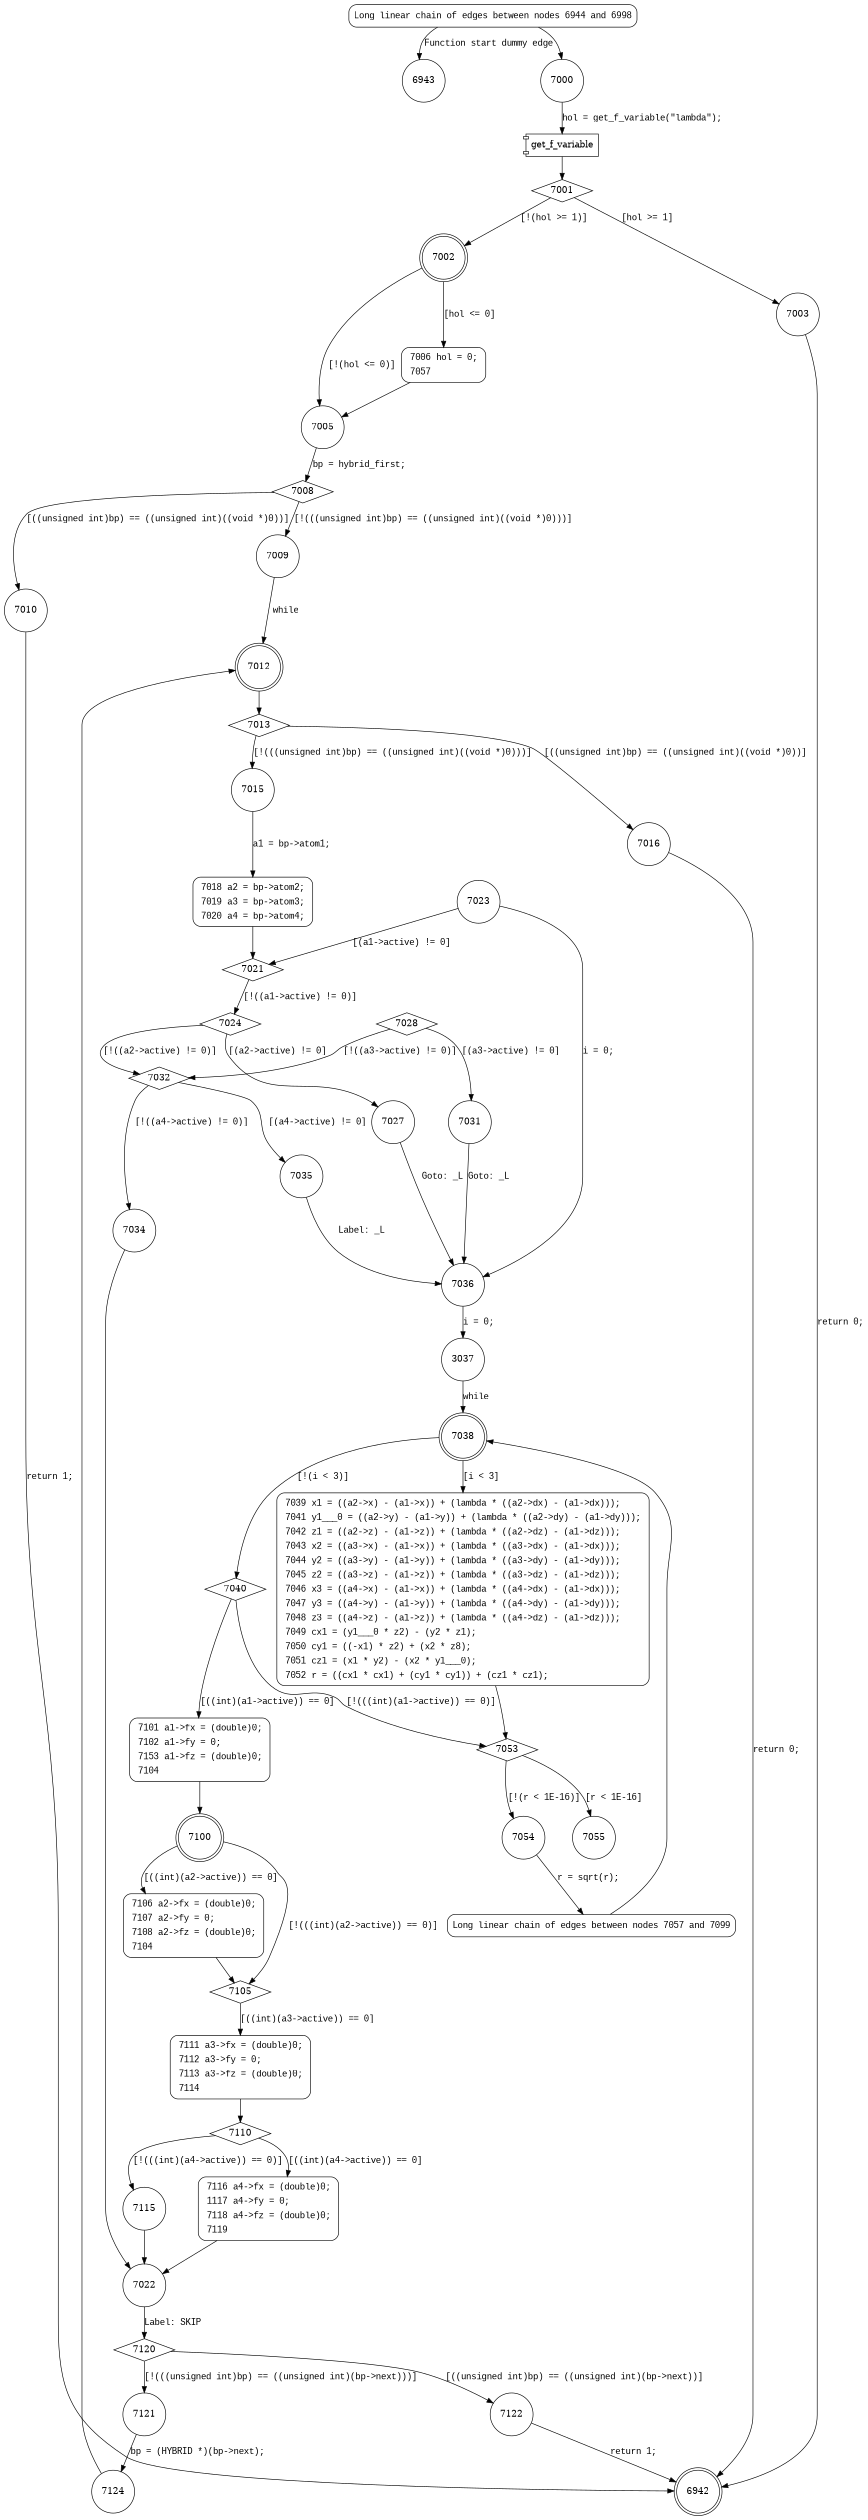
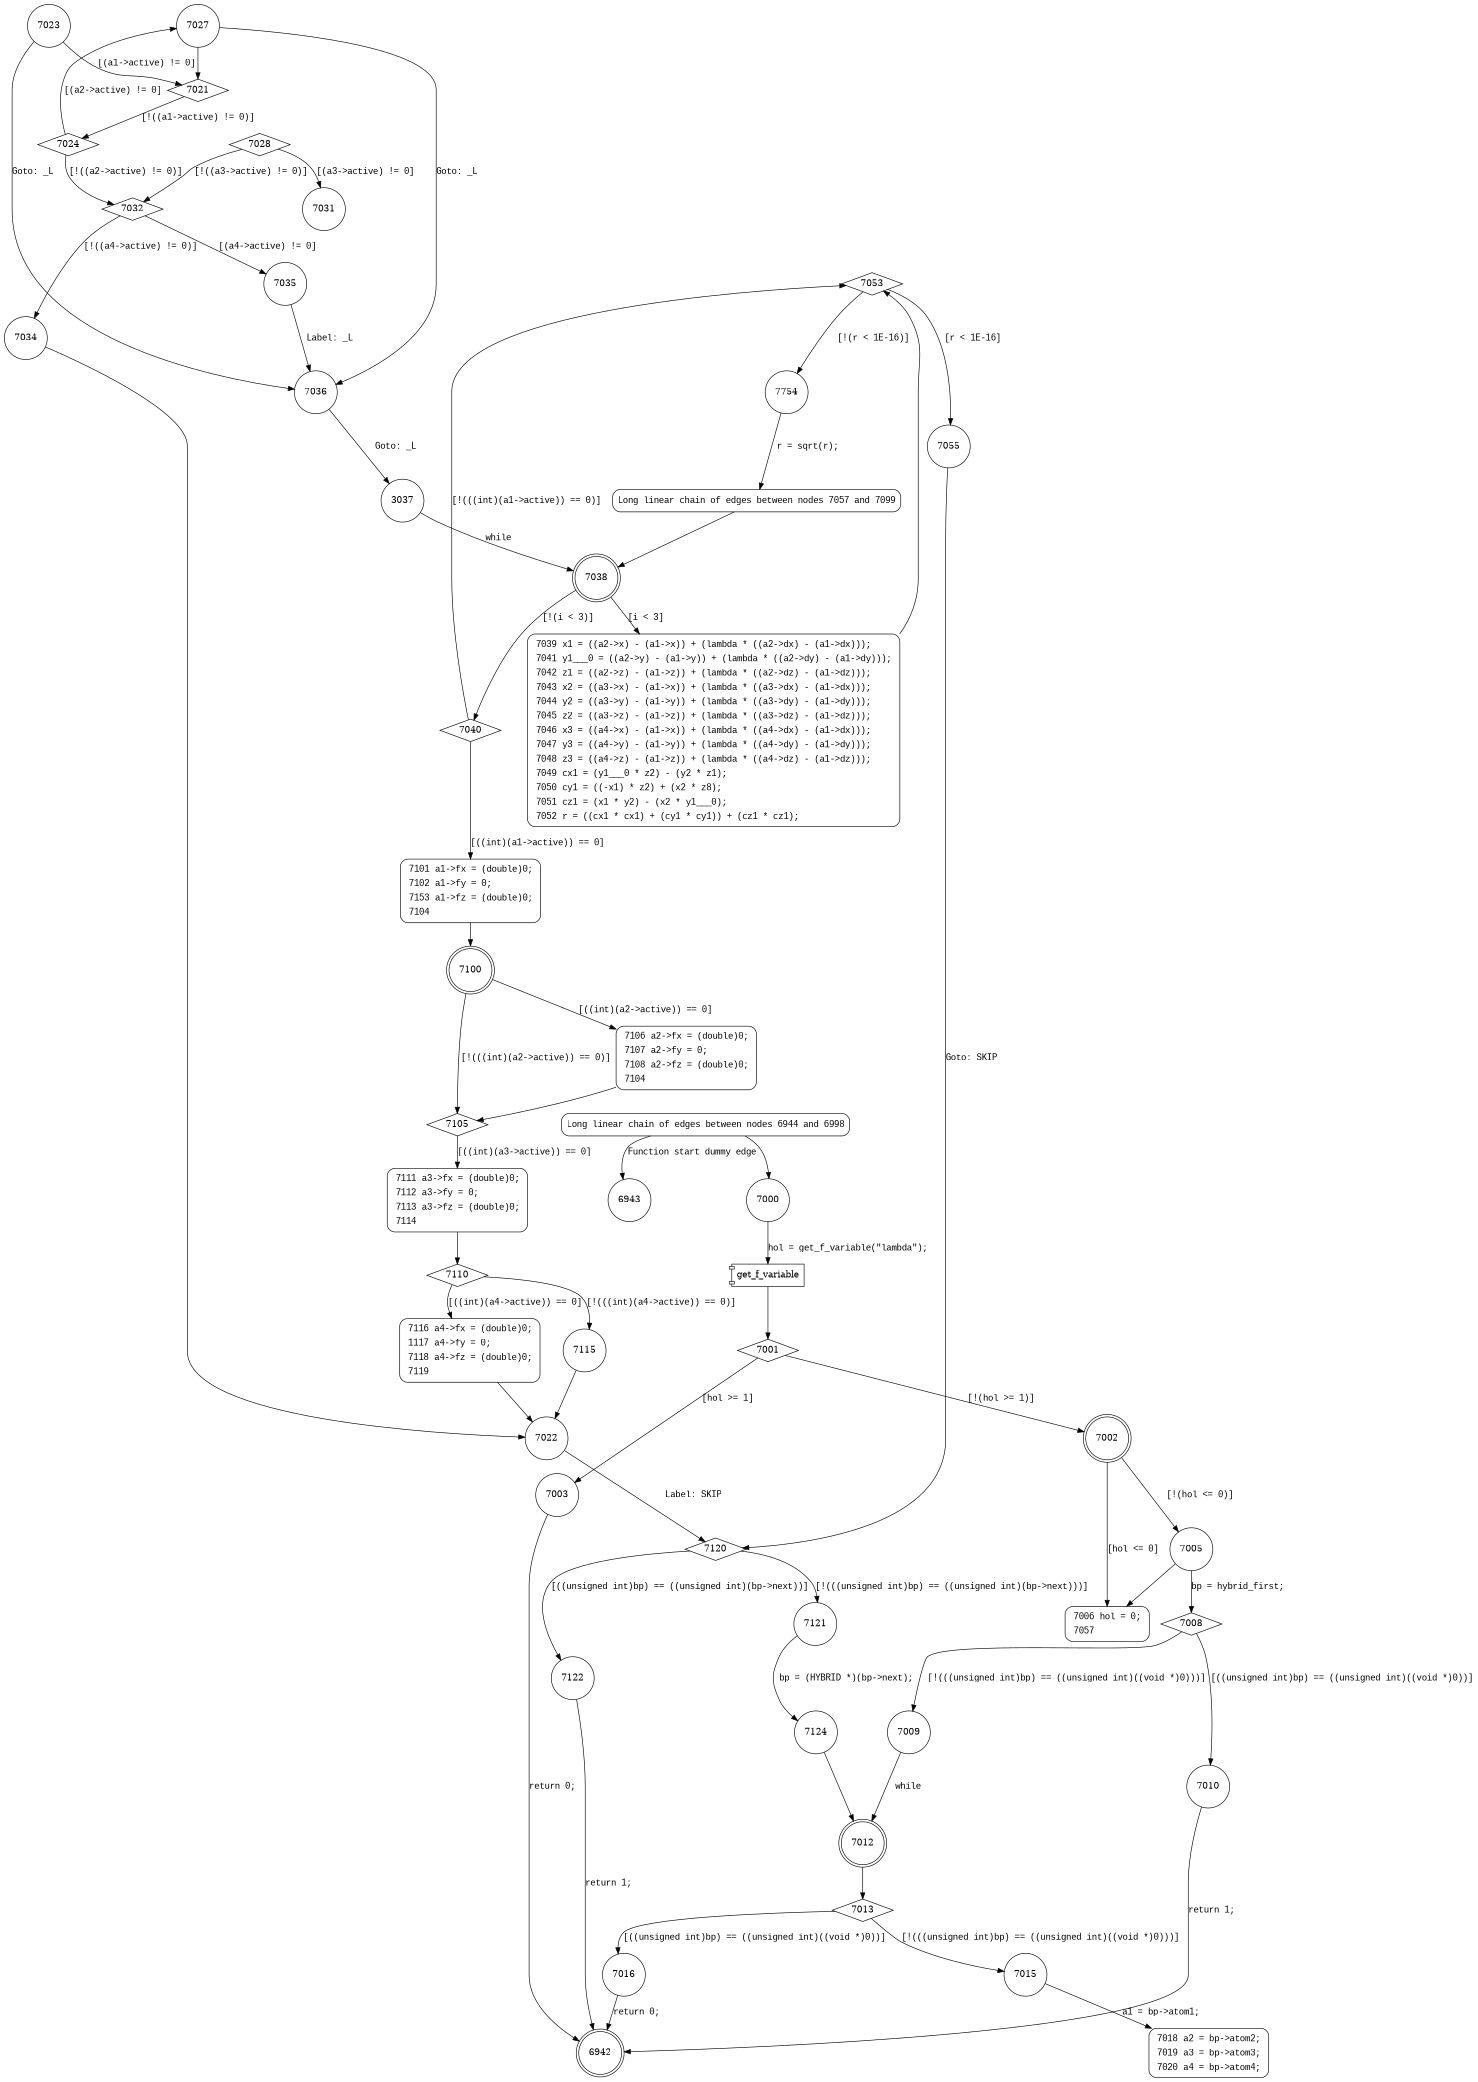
(379, 398) -> (1153, 1583)
(253, 939) -> (198, 60)
(598, 1051) -> (33, 172)
none -> (946, 1076)
(467, 1200) -> none
(479, 1322) -> (396, 446)
(523, 1838) -> (787, 392)
